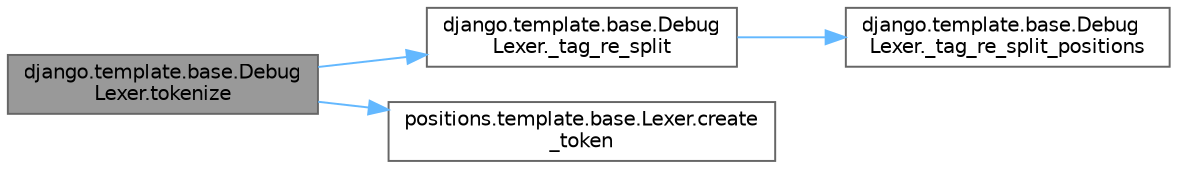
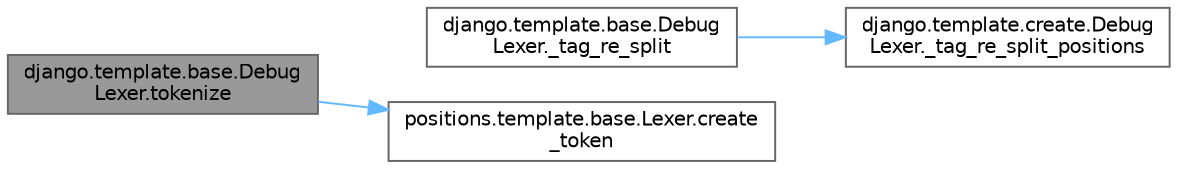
(1008, 37) -> (1008, 37)
(362, 62) -> none
